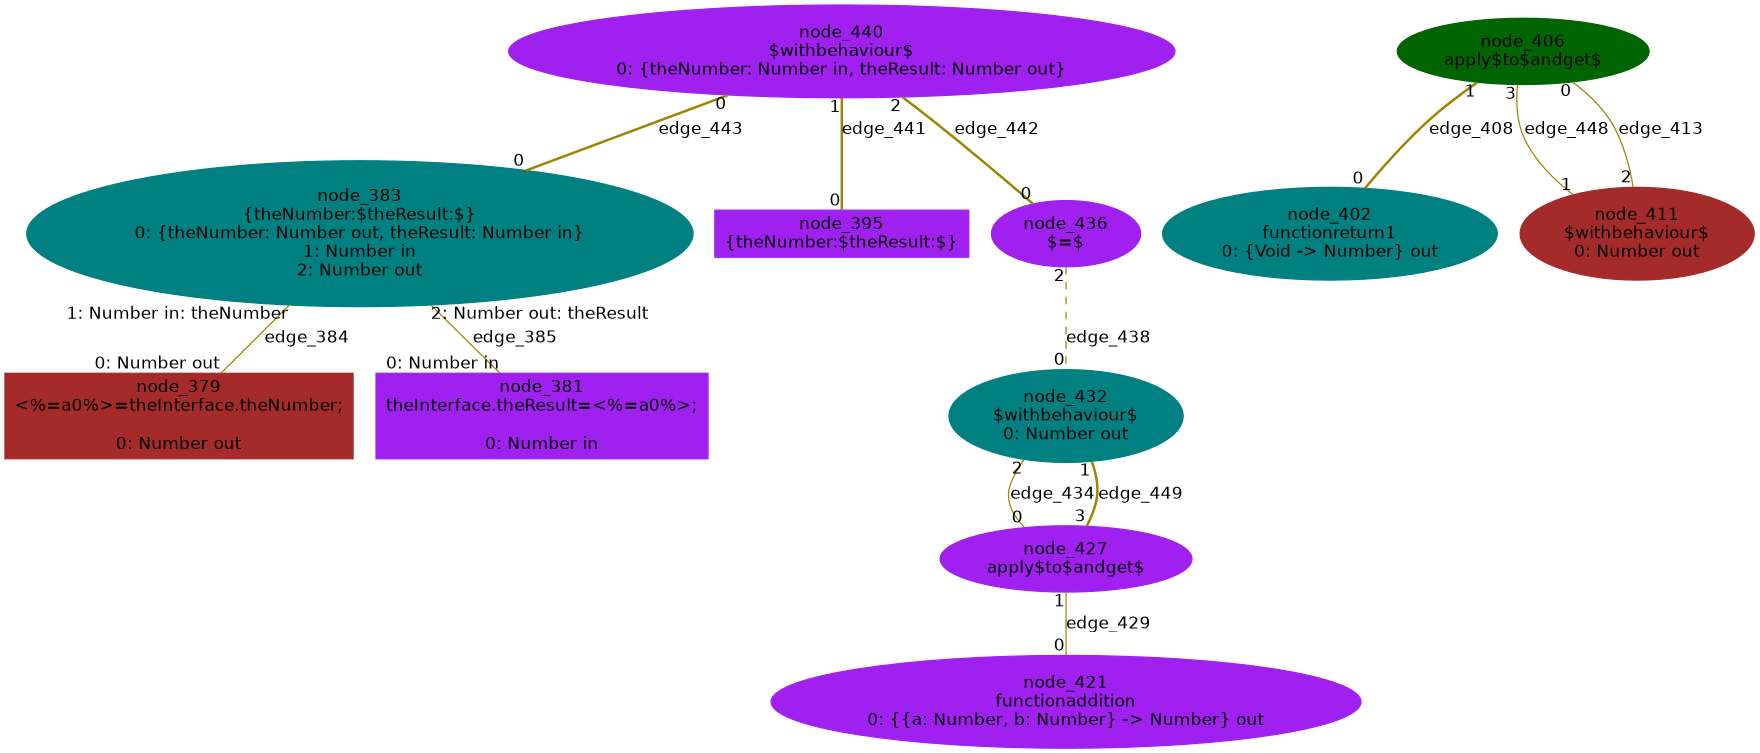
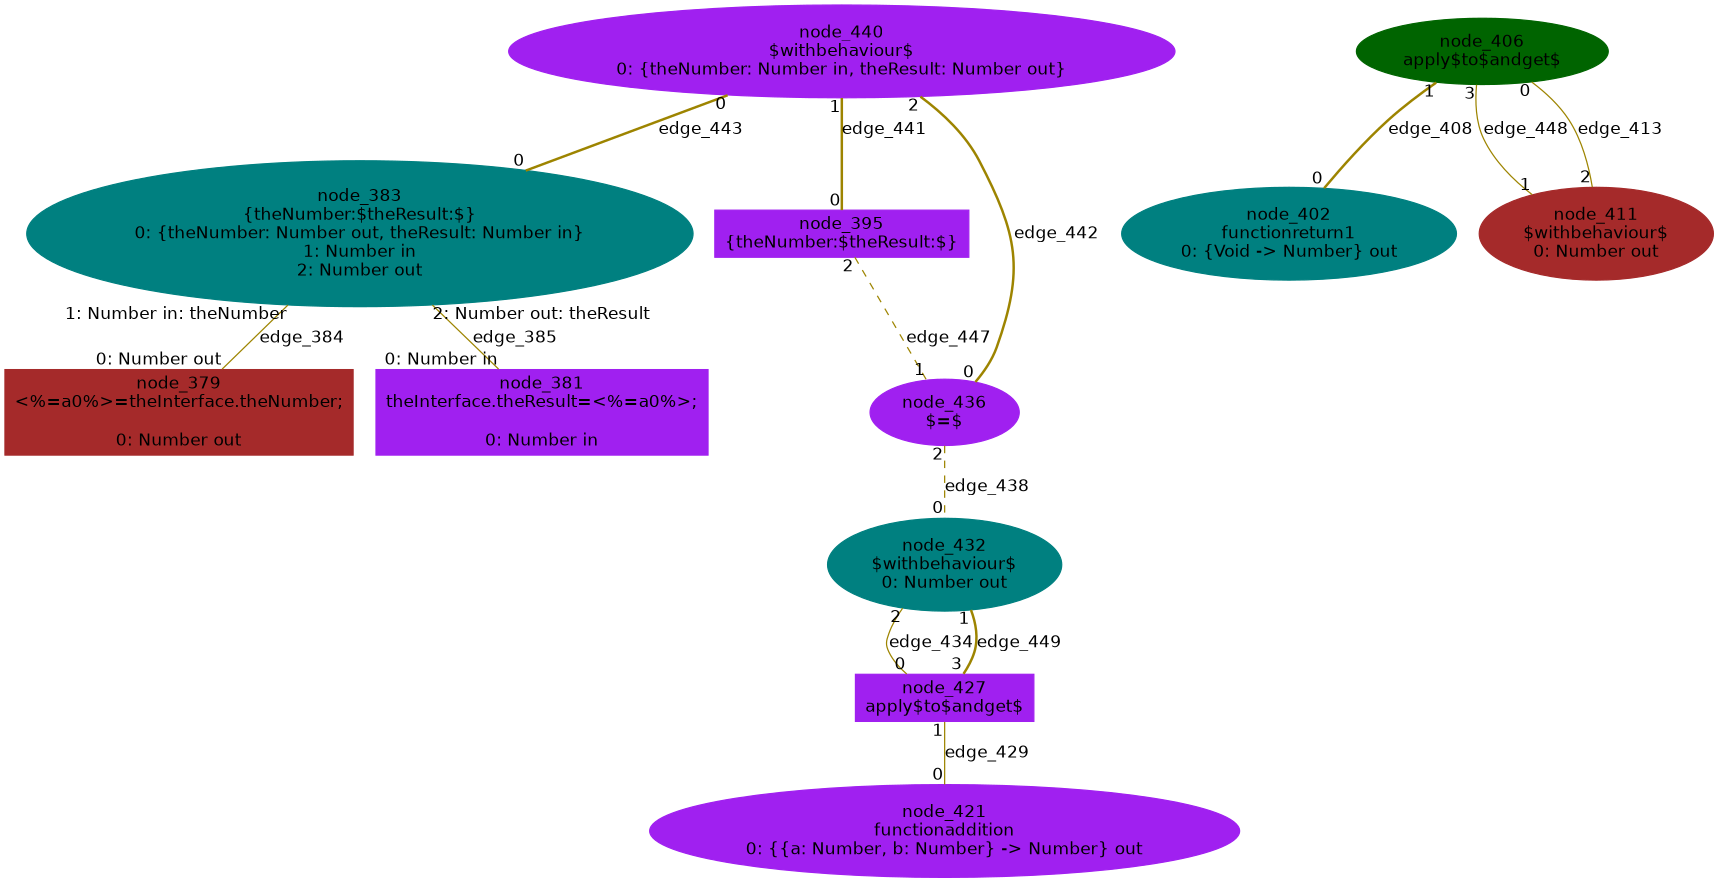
none -> (891, 319)
(1066, 559) -> (945, 698)
